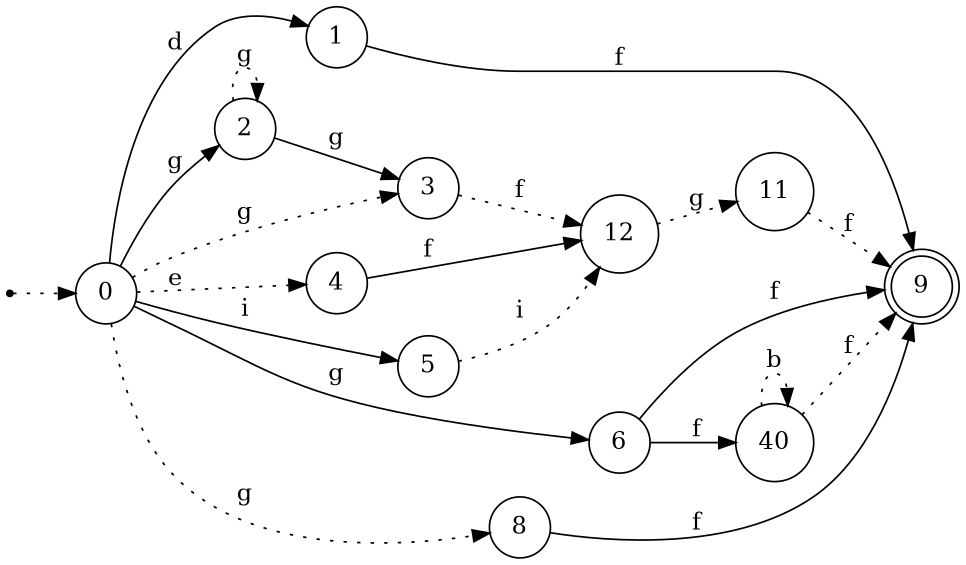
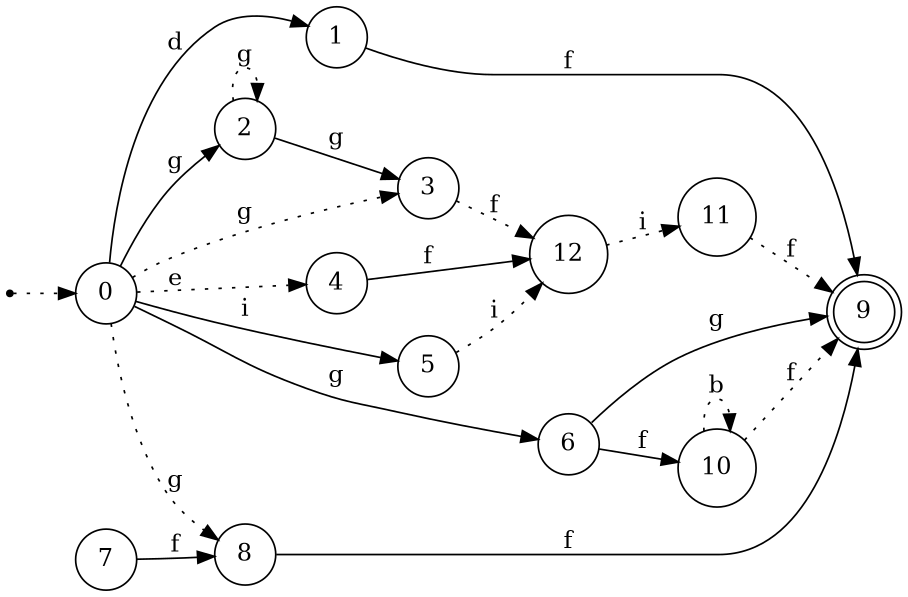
(697, 199) -> (643, 223)
(775, 293) -> (717, 320)
(775, 443) -> (717, 468)
none -> (106, 560)
